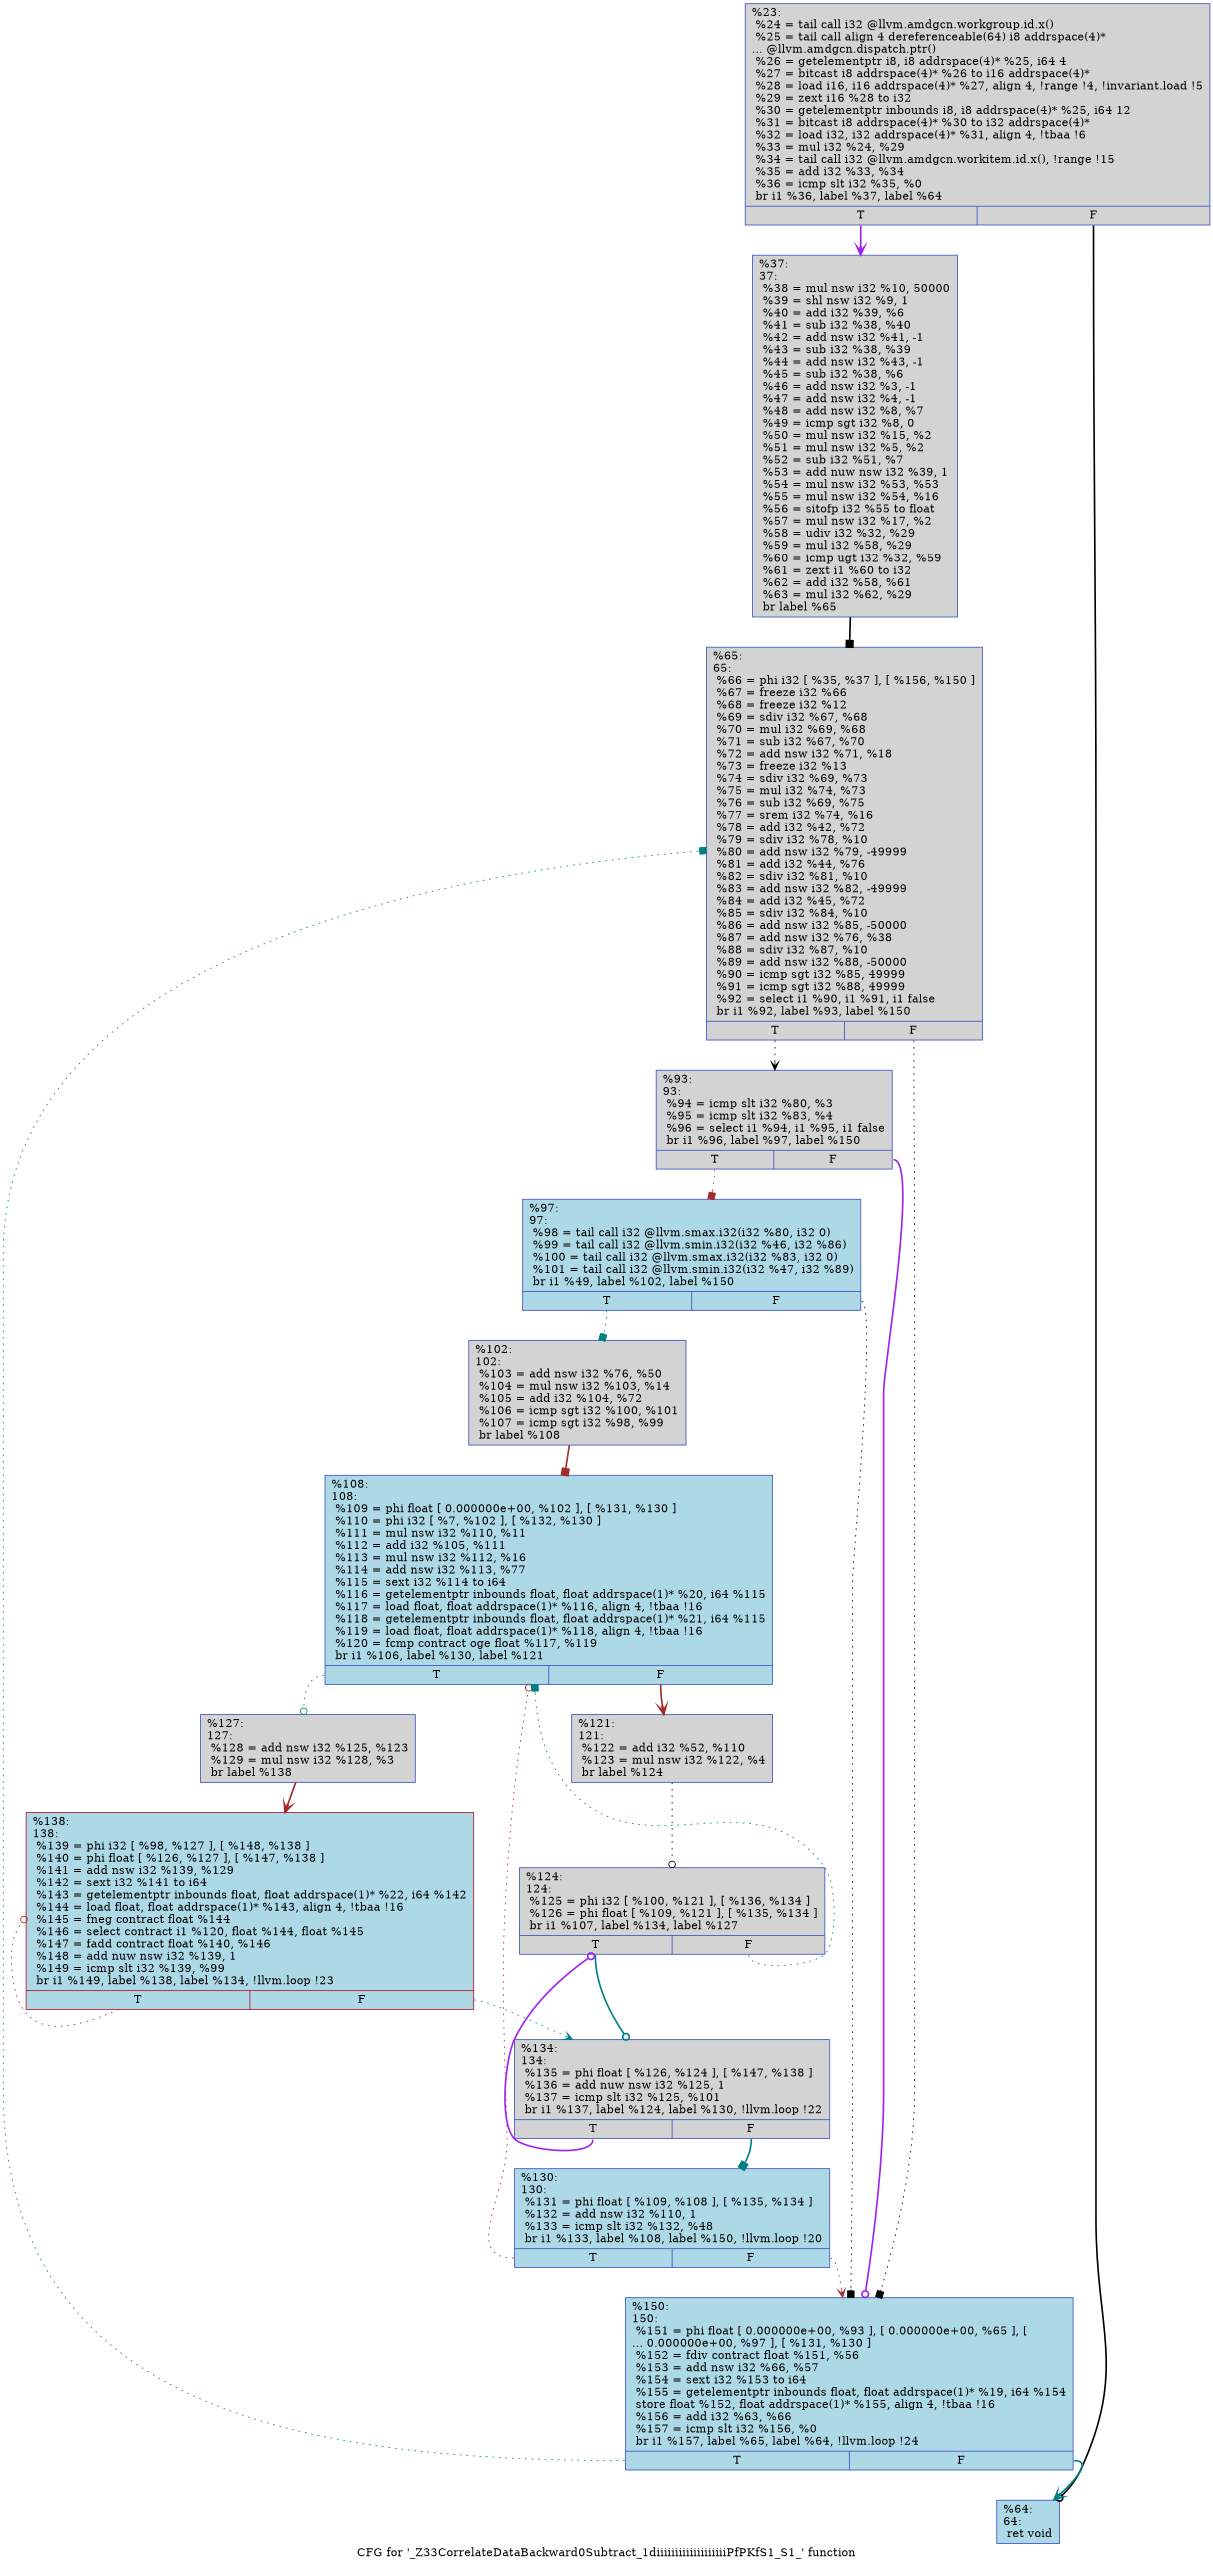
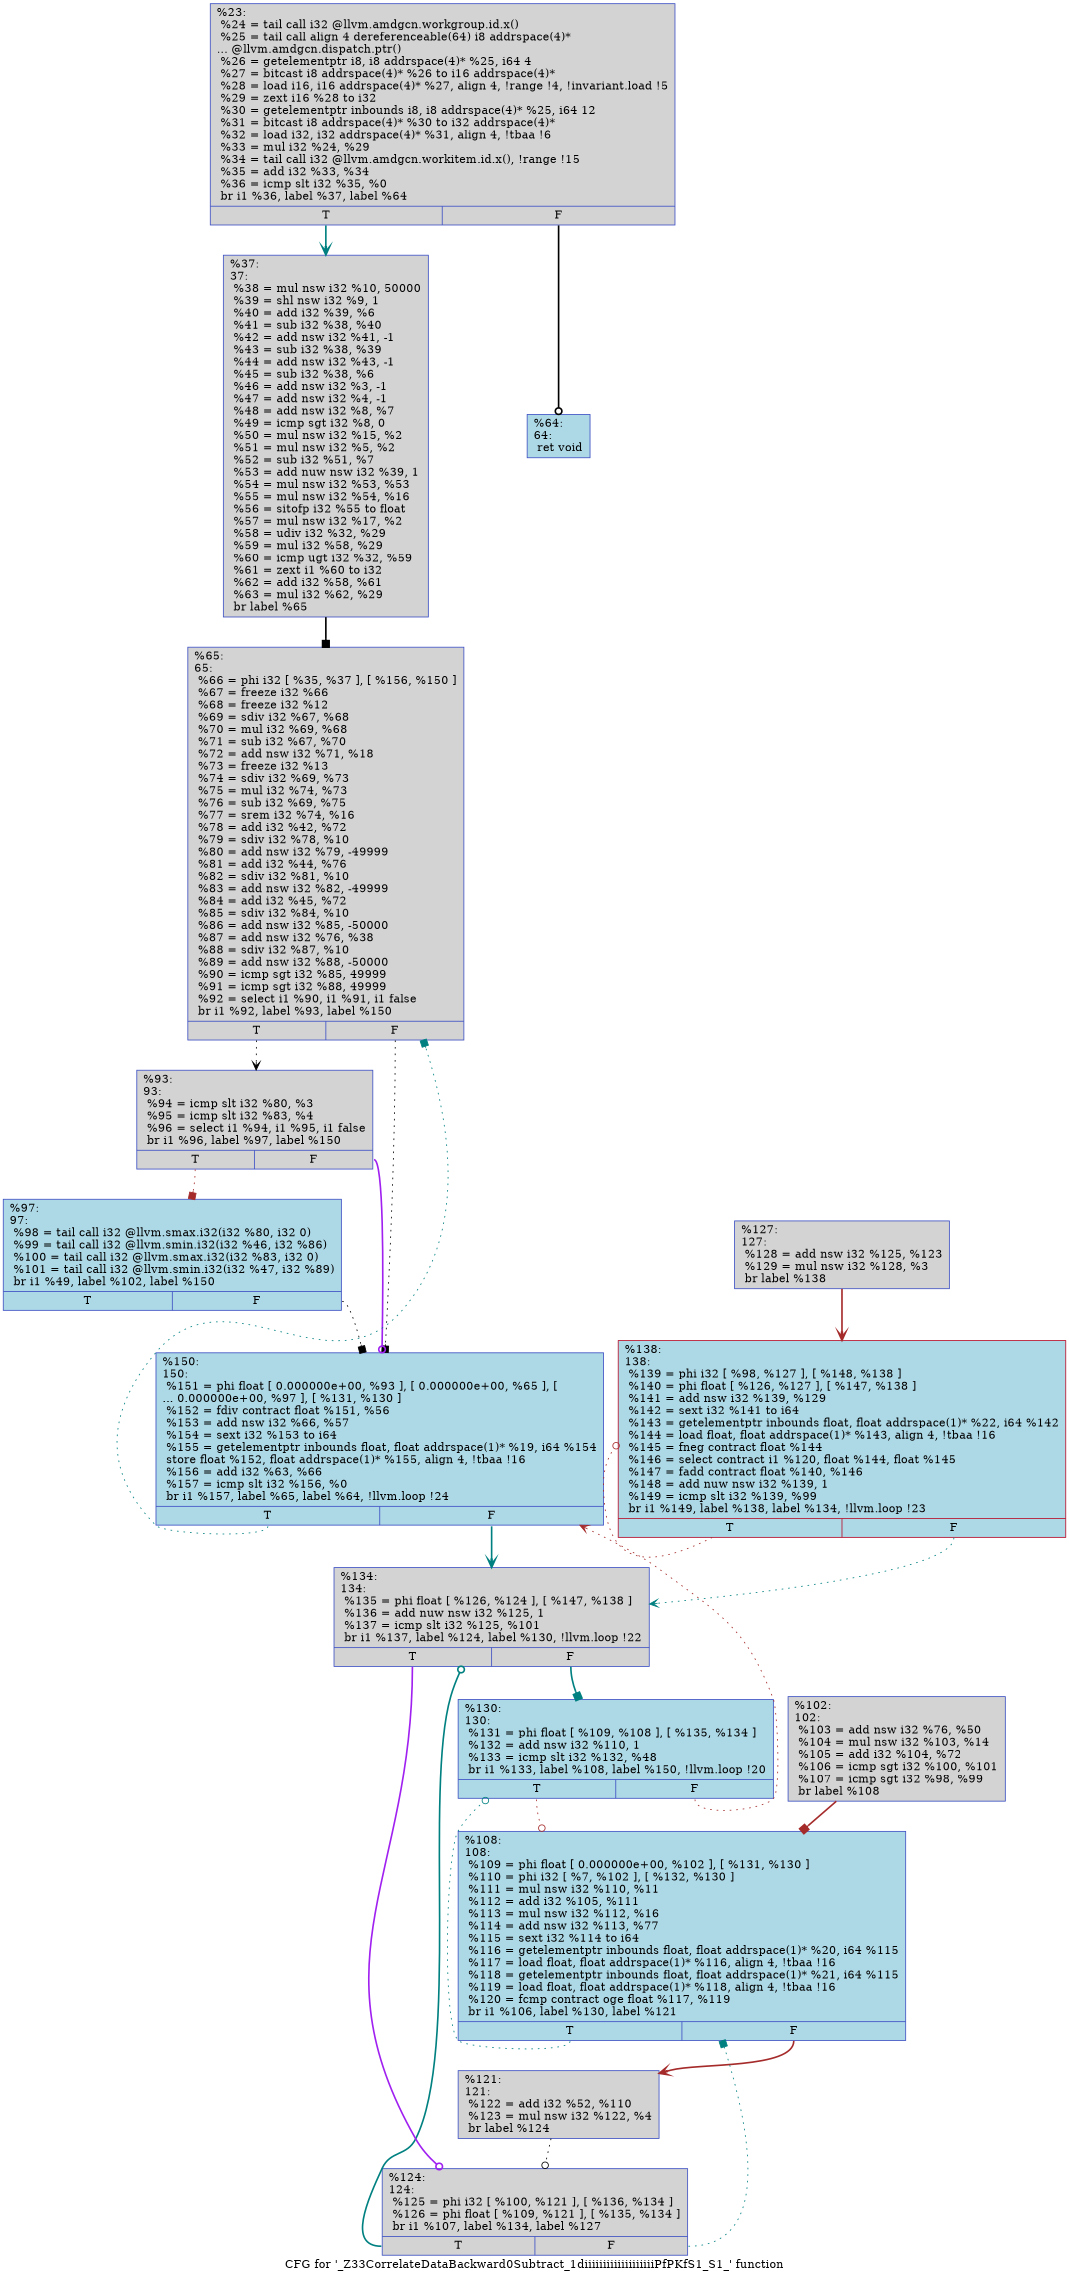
(861, 236) -> (326, 236)
(606, 1322) -> none
(308, 1687) -> (448, 1974)
(1076, 2477) -> (492, 1543)
